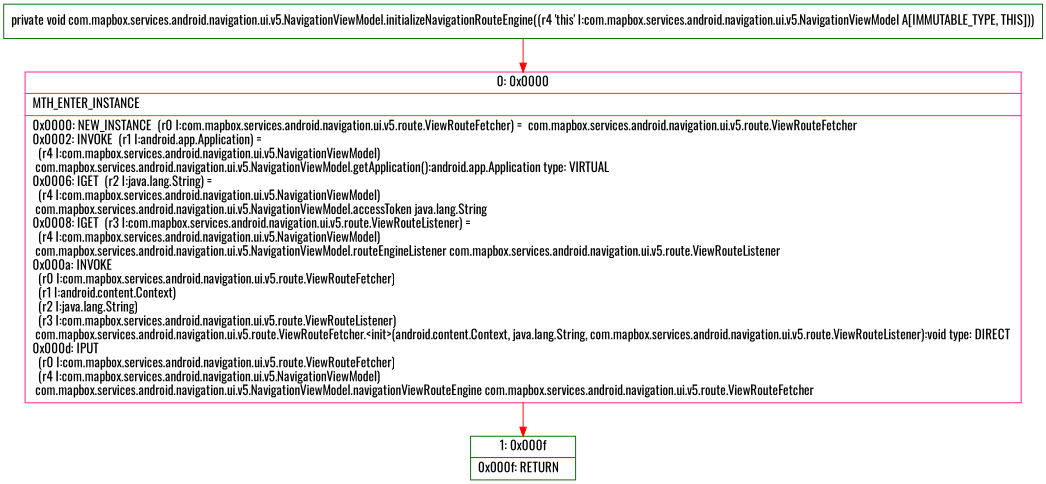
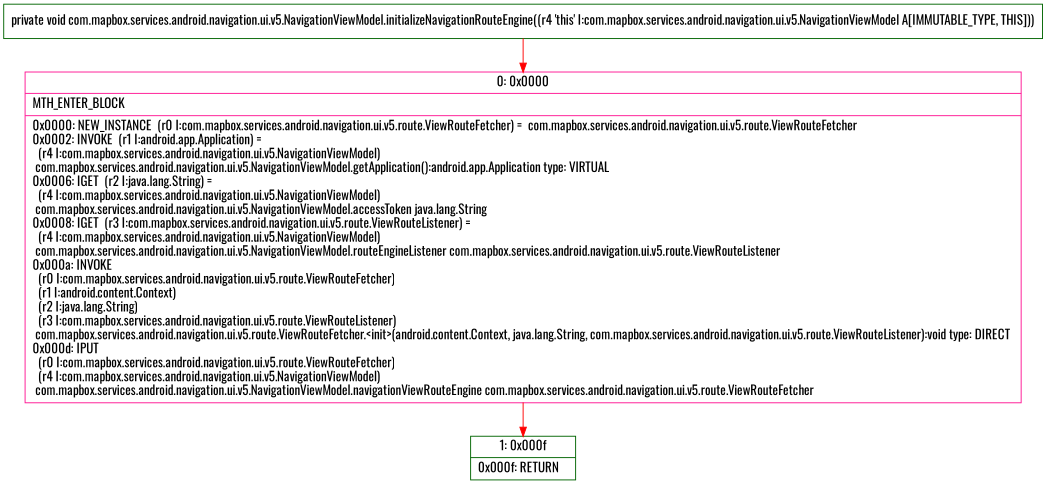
(86, 104) -> (79, 104)
